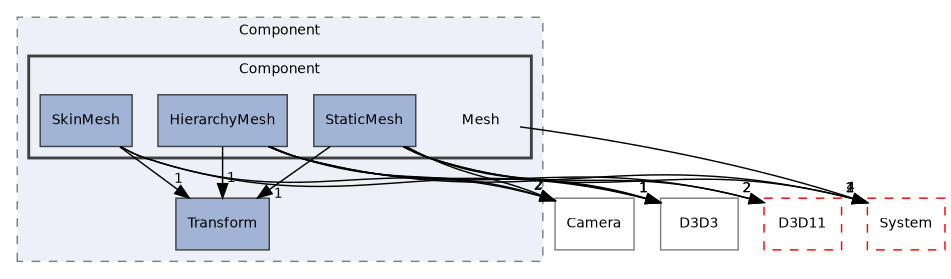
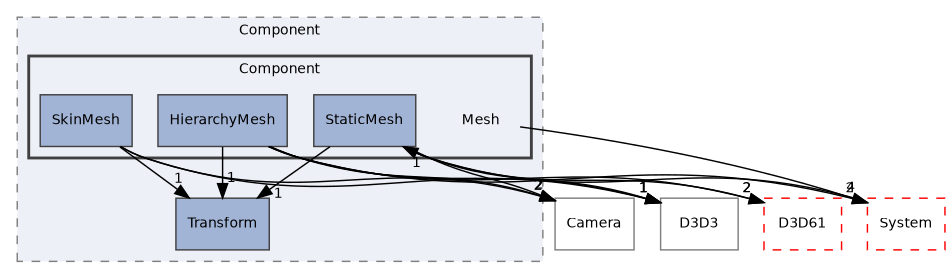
(627, 181) -> (641, 180)
(803, 224) -> (803, 224)
